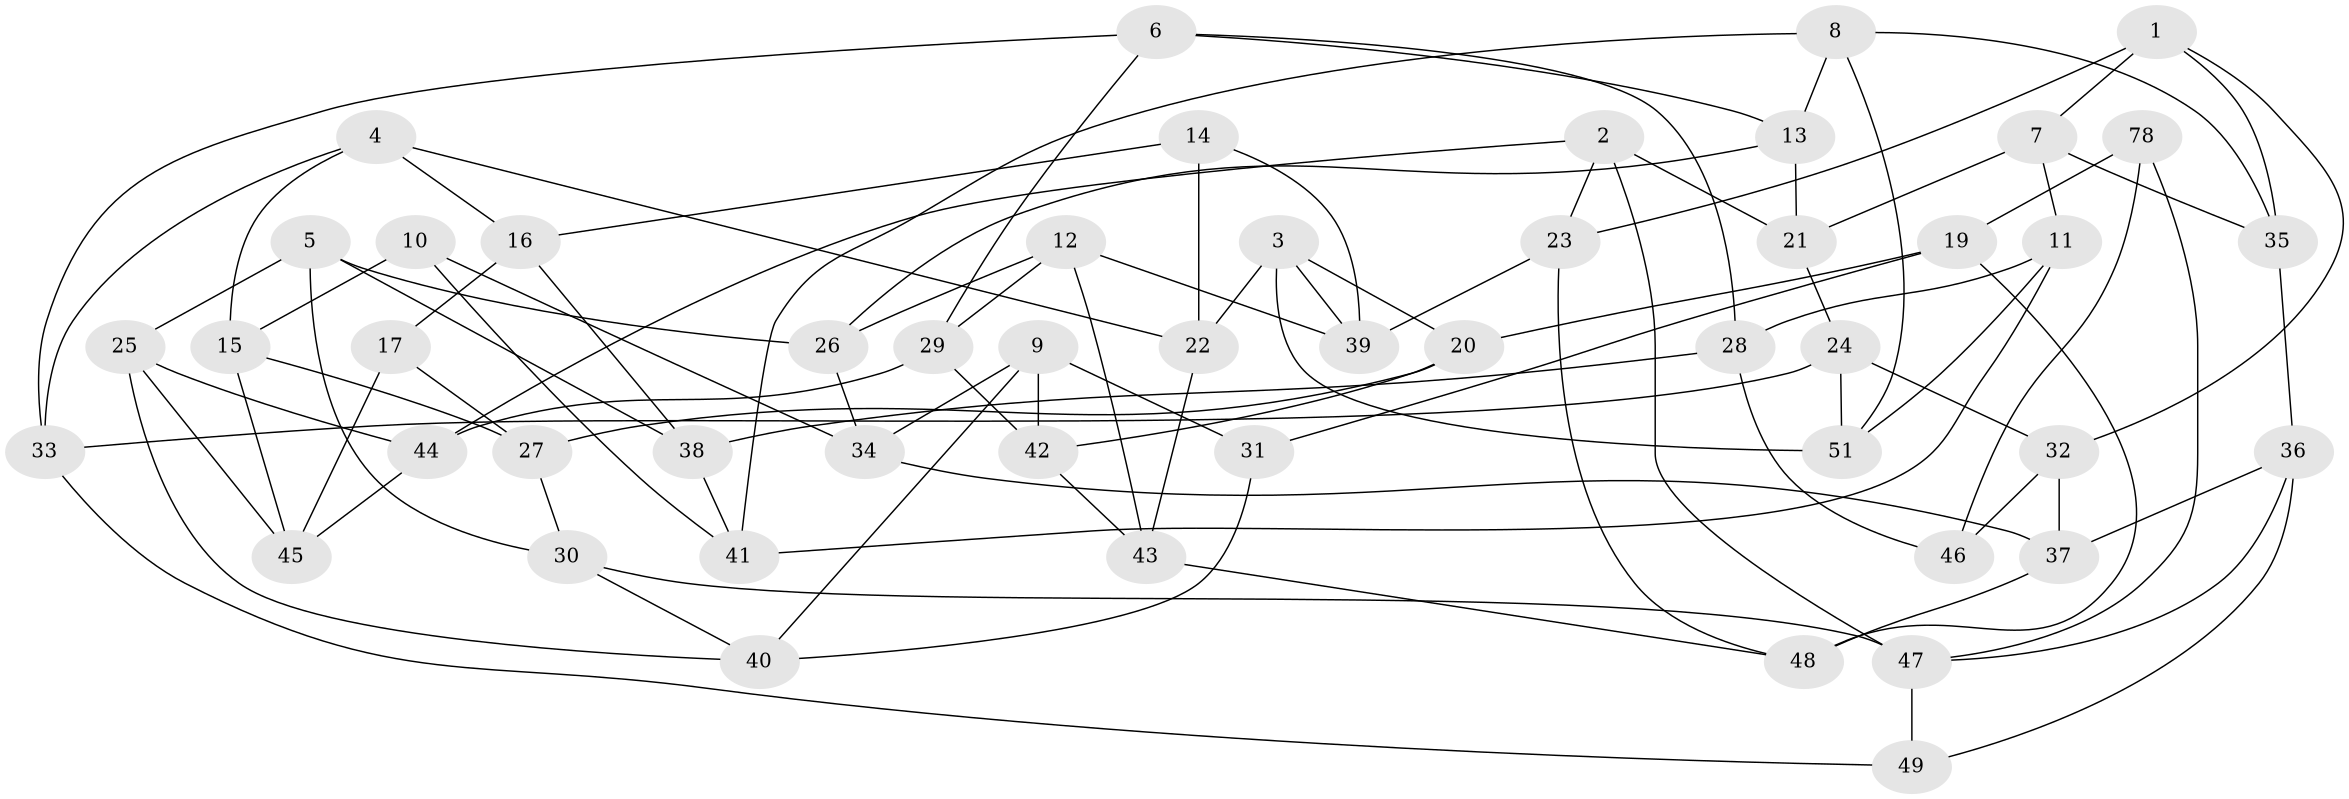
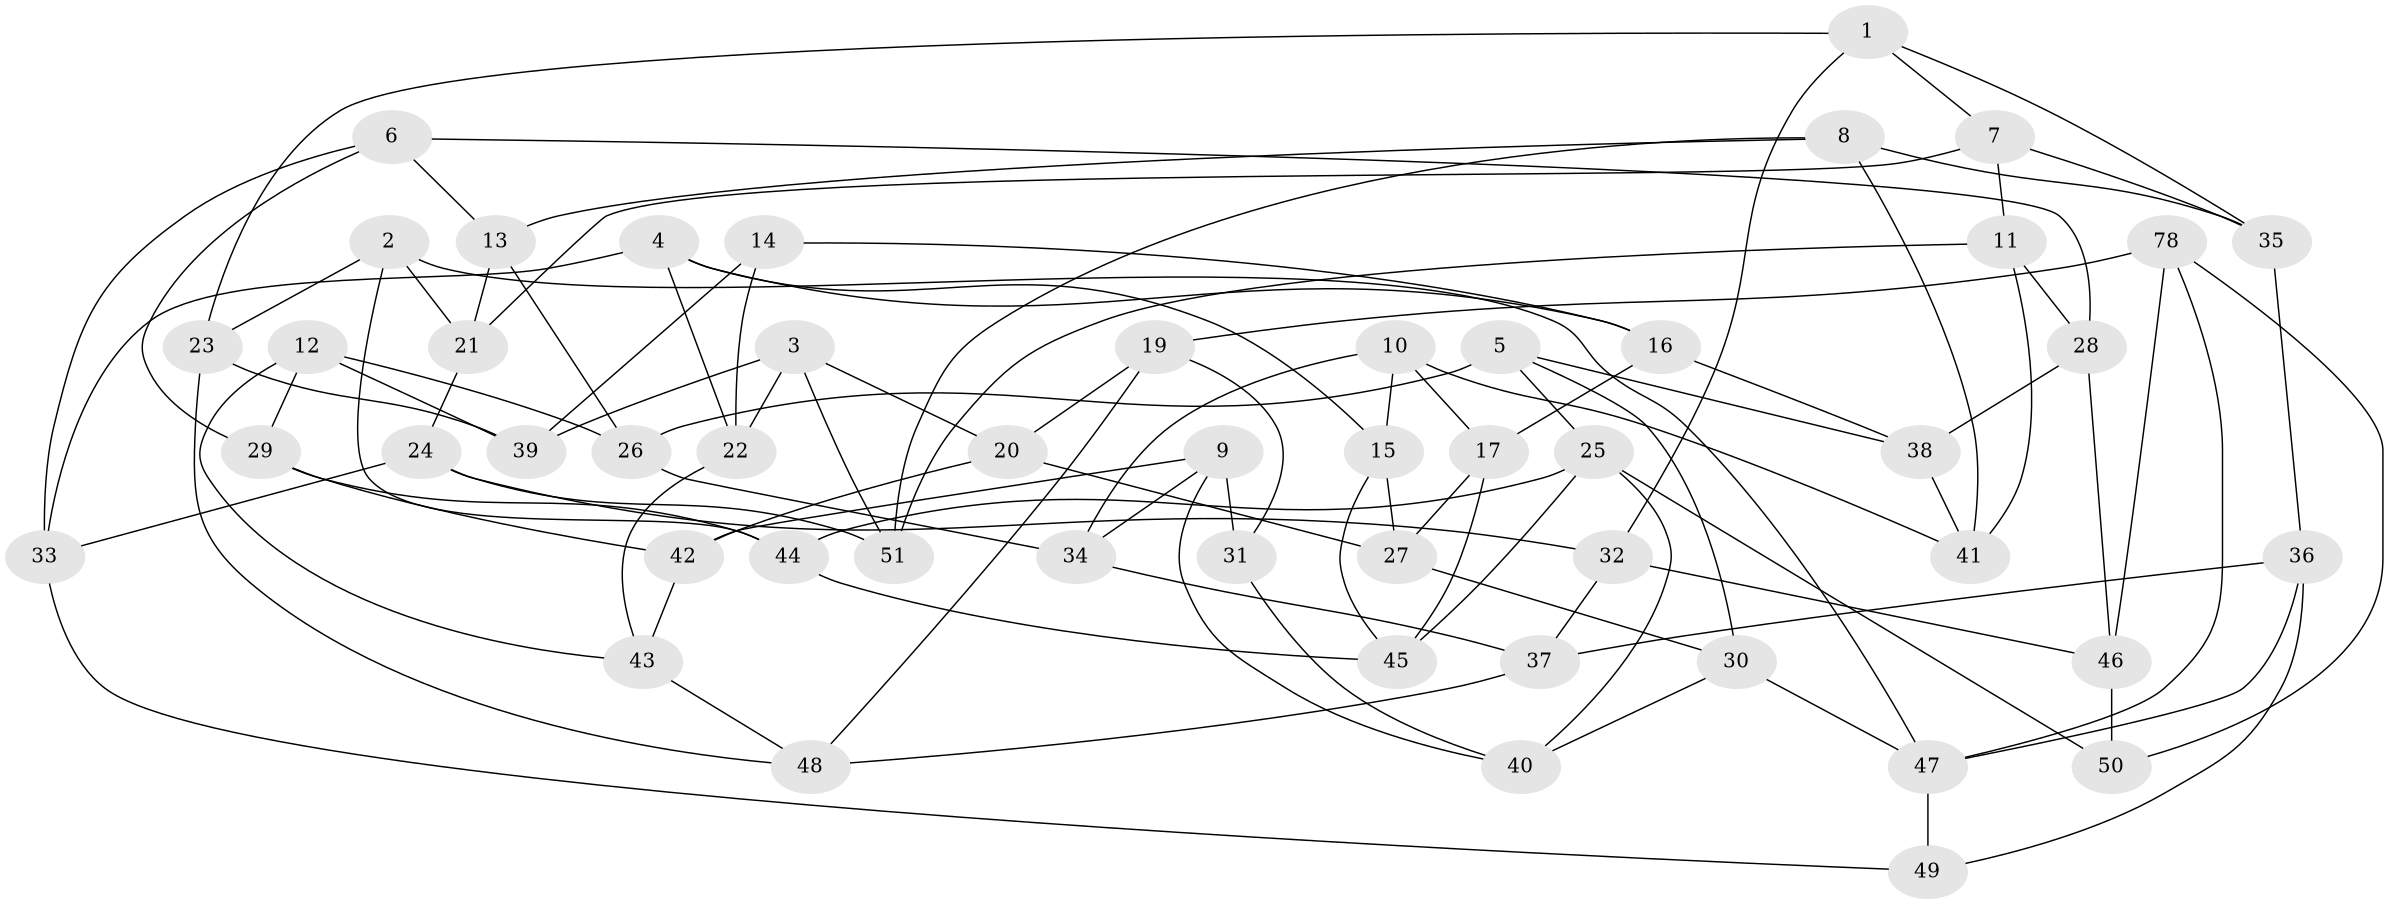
none -> (1442, 400)
none -> (2112, 767)
